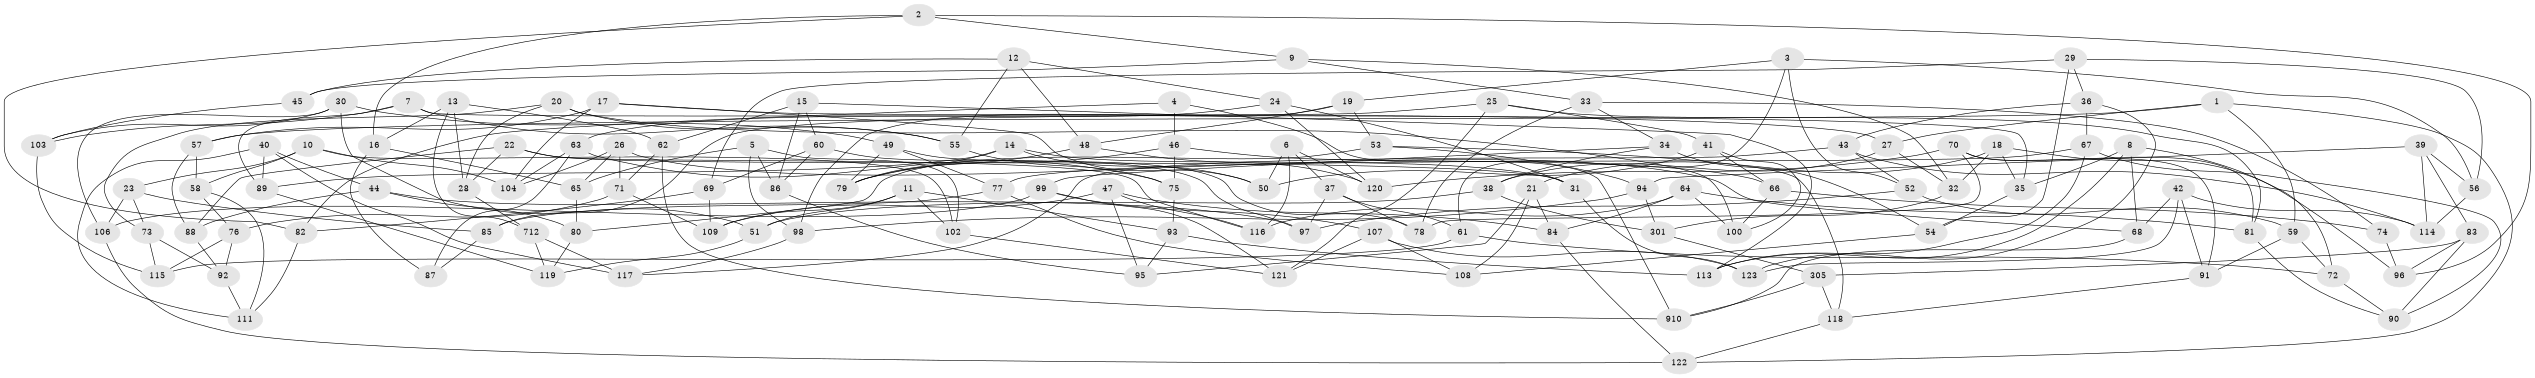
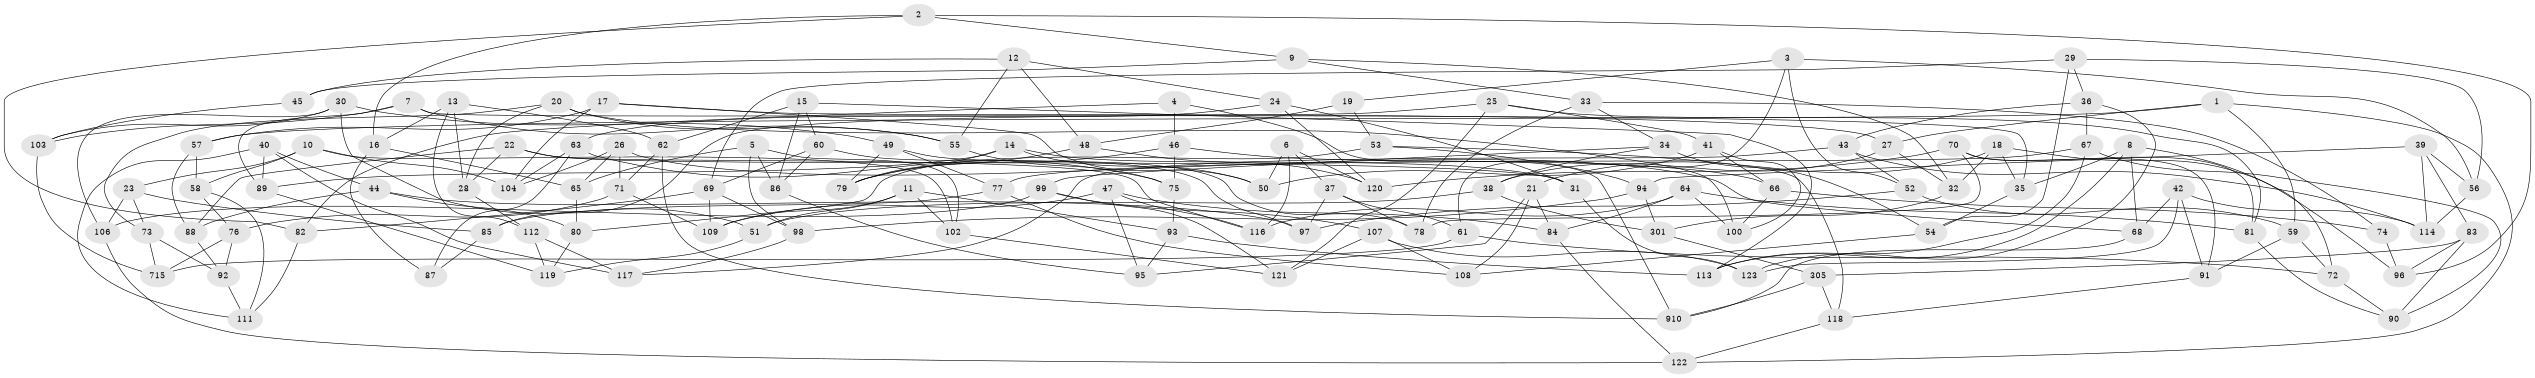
(899, 126) -> (752, 210)
(532, 233) -> (532, 233)
(158, 276) -> (158, 276)
